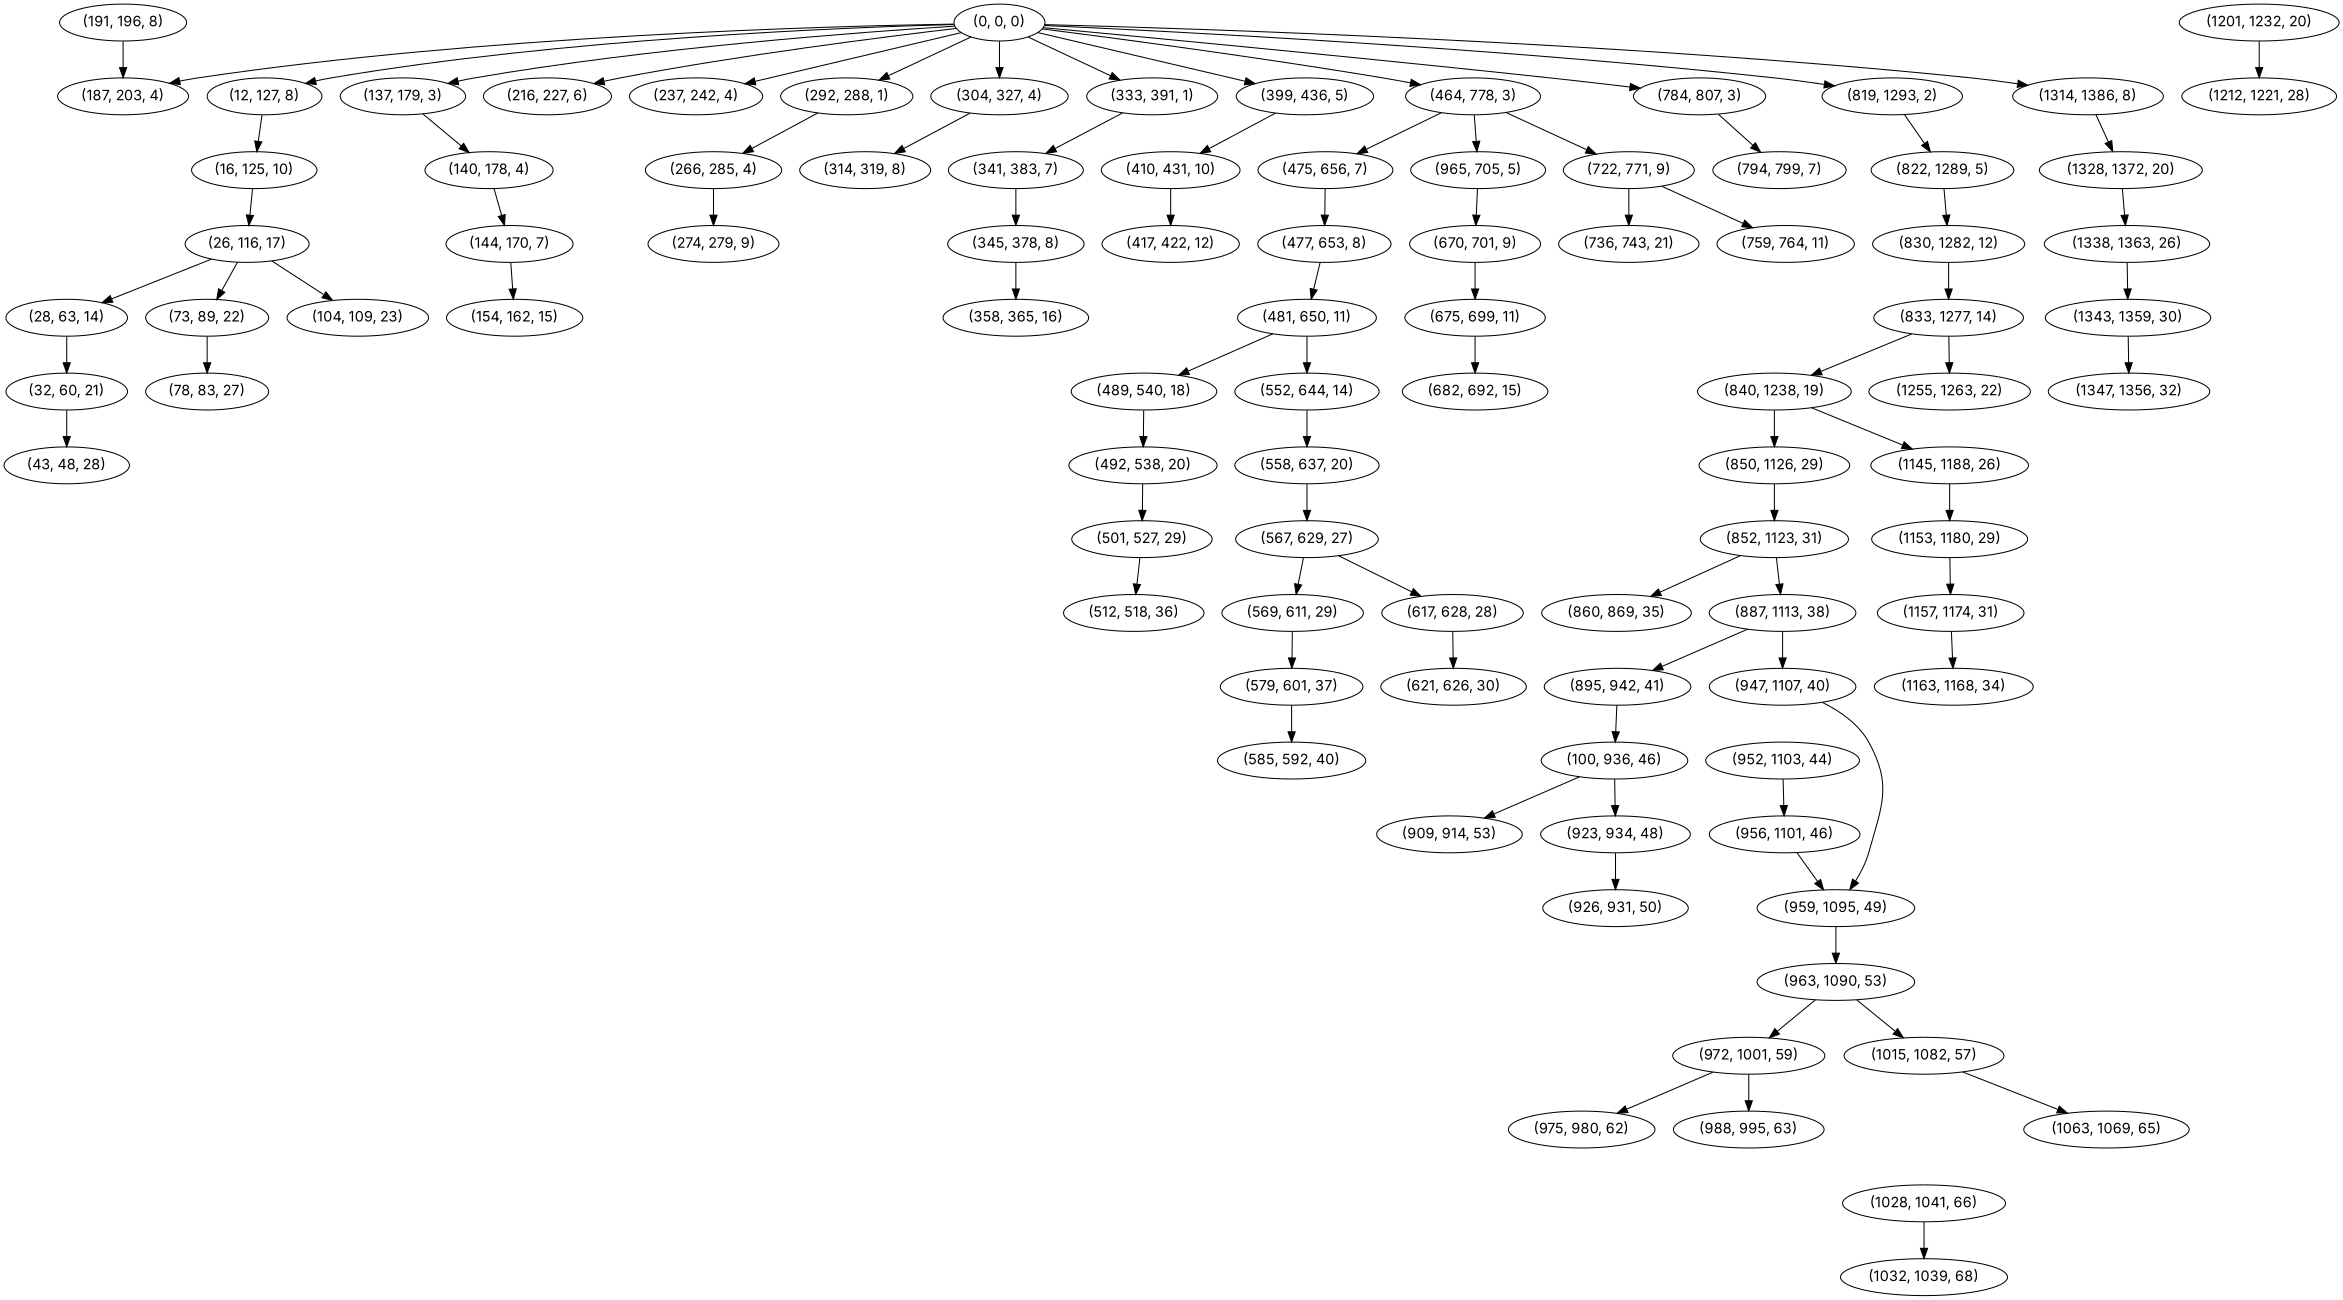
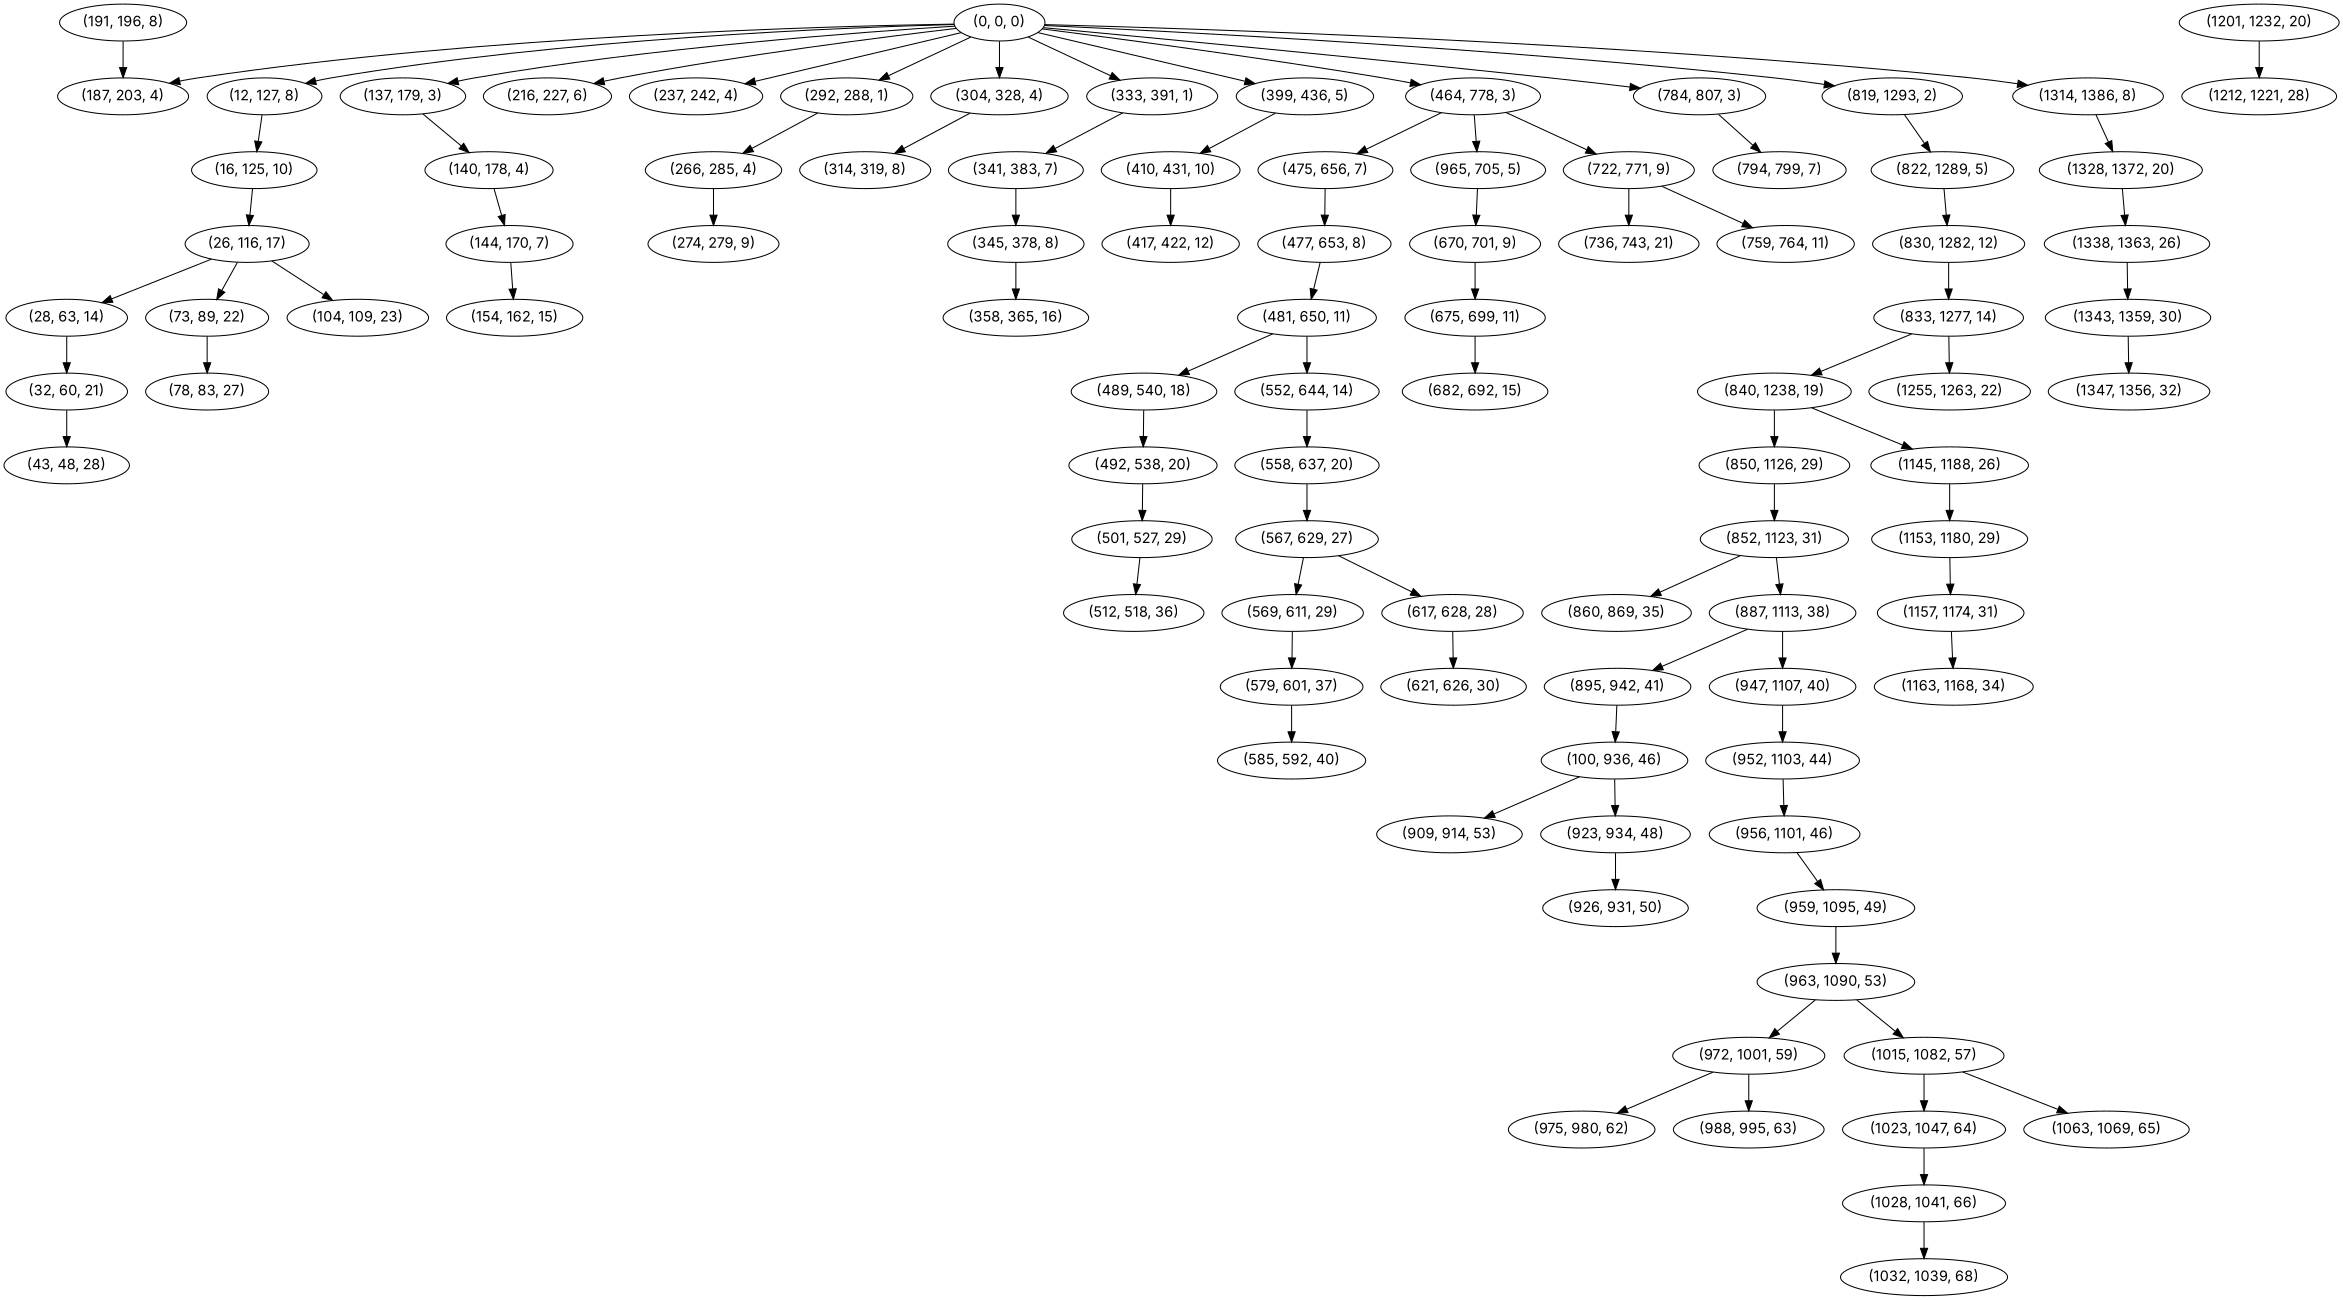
(999, 96) -> (999, 96)
(1882, 782) -> (1783, 719)
none -> (1924, 1130)
